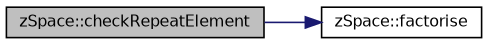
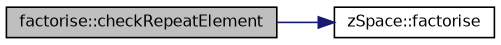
(135, 22) -> (142, 22)
